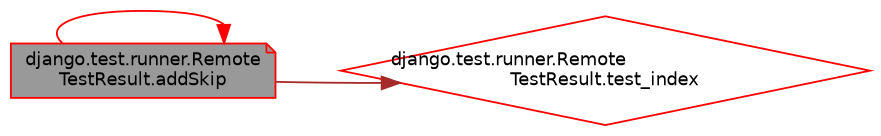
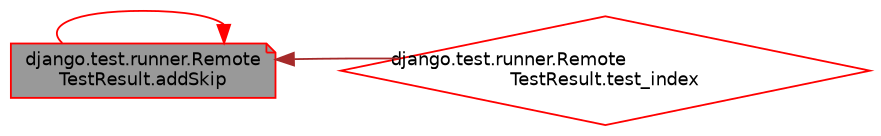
(329, 83) -> (347, 59)
